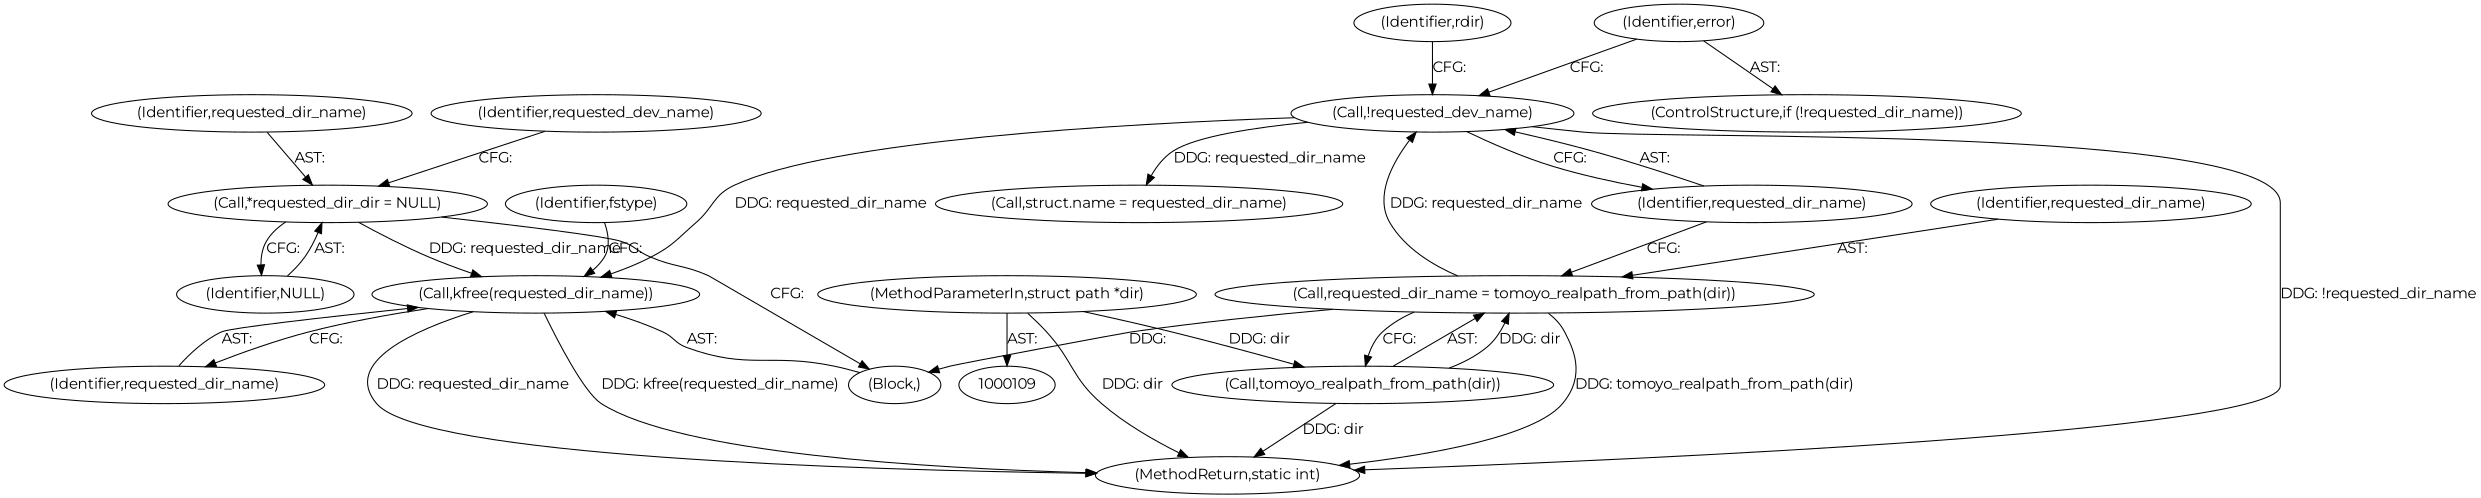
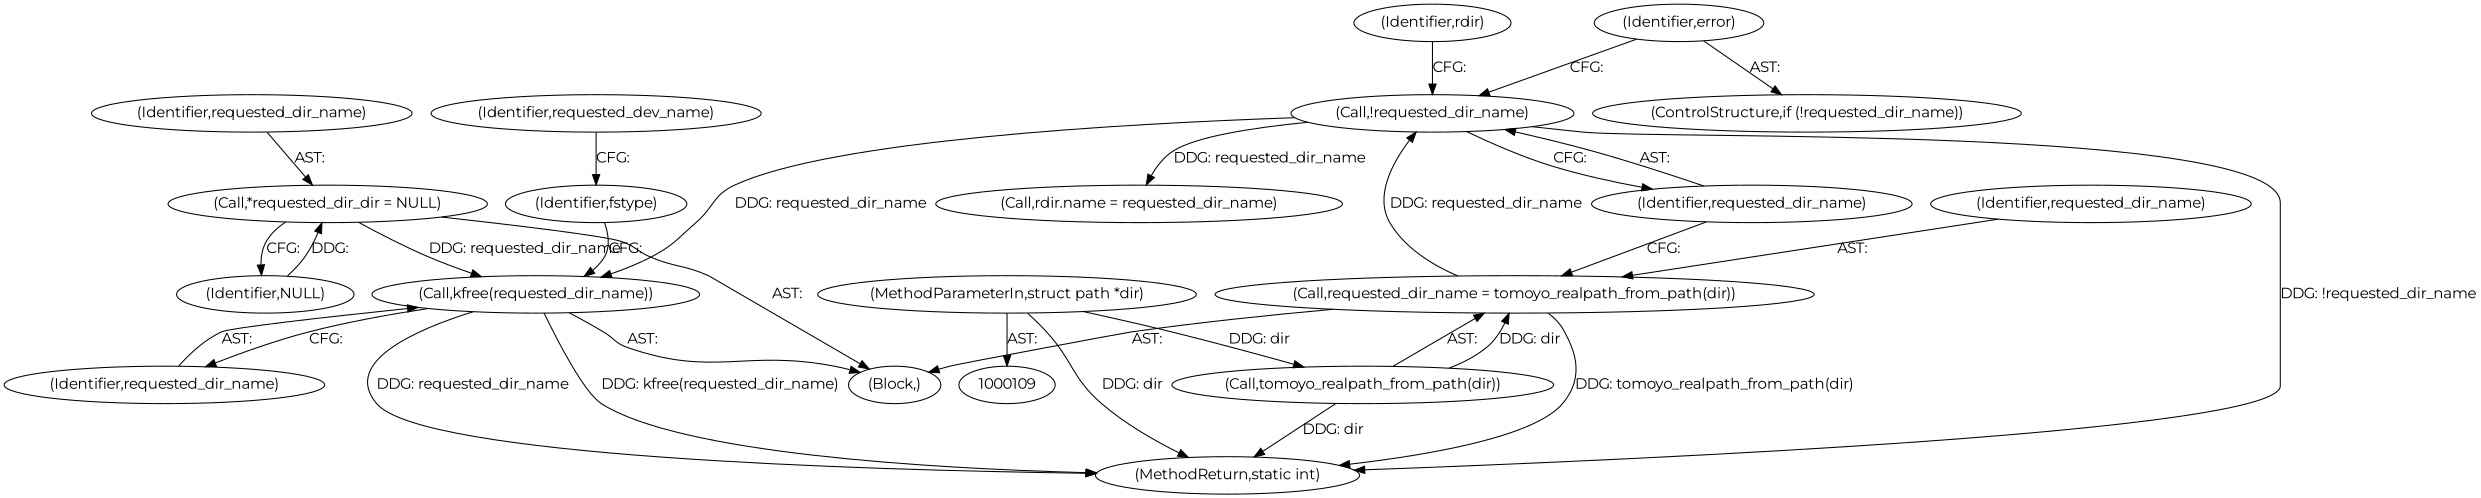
(1432, 113) -> (1432, 113)
(467, 157) -> (596, 153)
(1139, 204) -> (1139, 204)
(332, 249) -> (332, 249)
(790, 294) -> (790, 294)
(1386, 329) -> none
(1150, 340) -> (1150, 340)
(734, 359) -> (704, 362)
